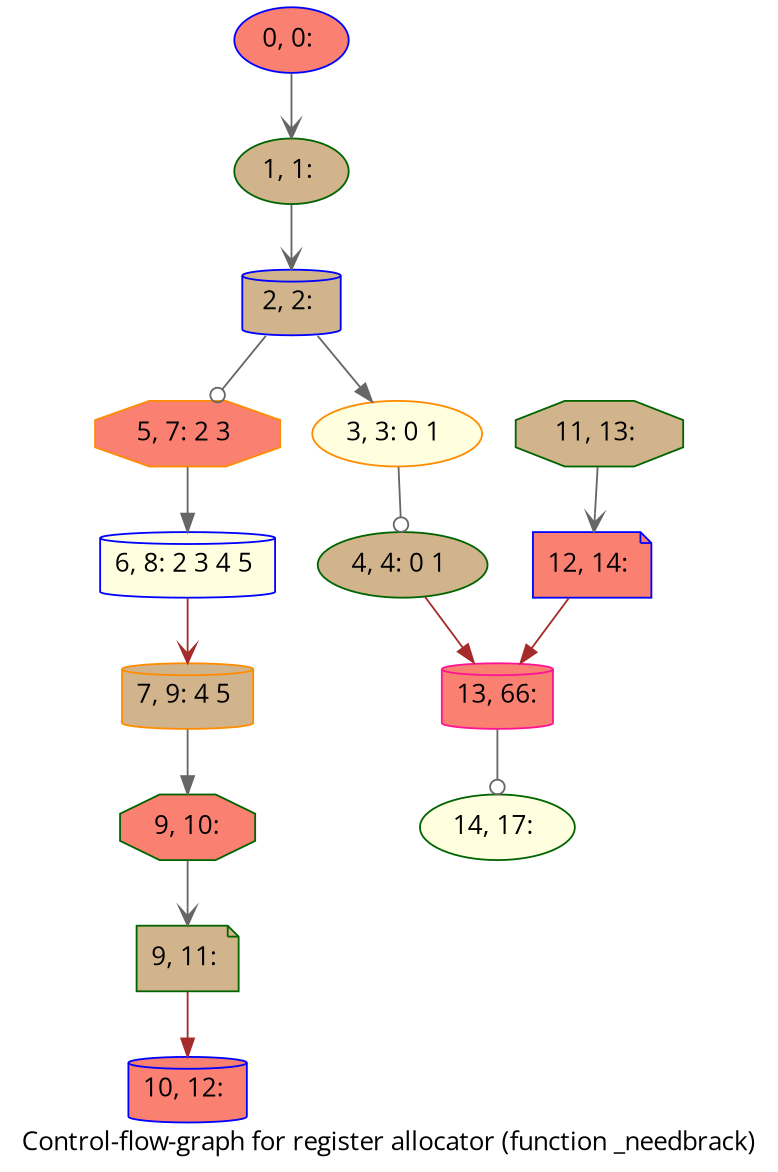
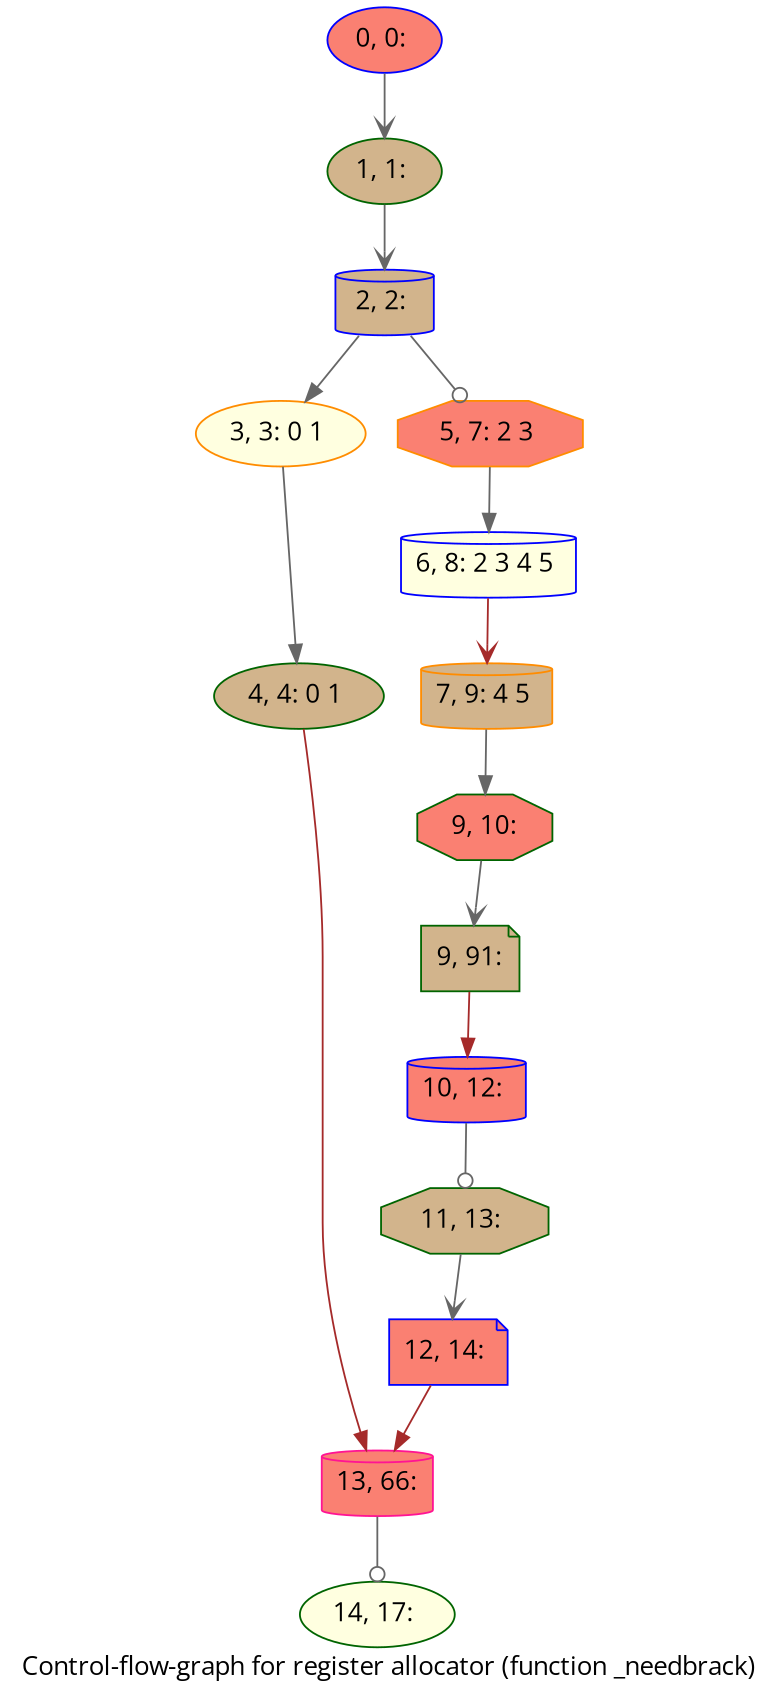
(400, 492) -> (289, 556)
(188, 958) -> (470, 958)
none -> (466, 1148)
